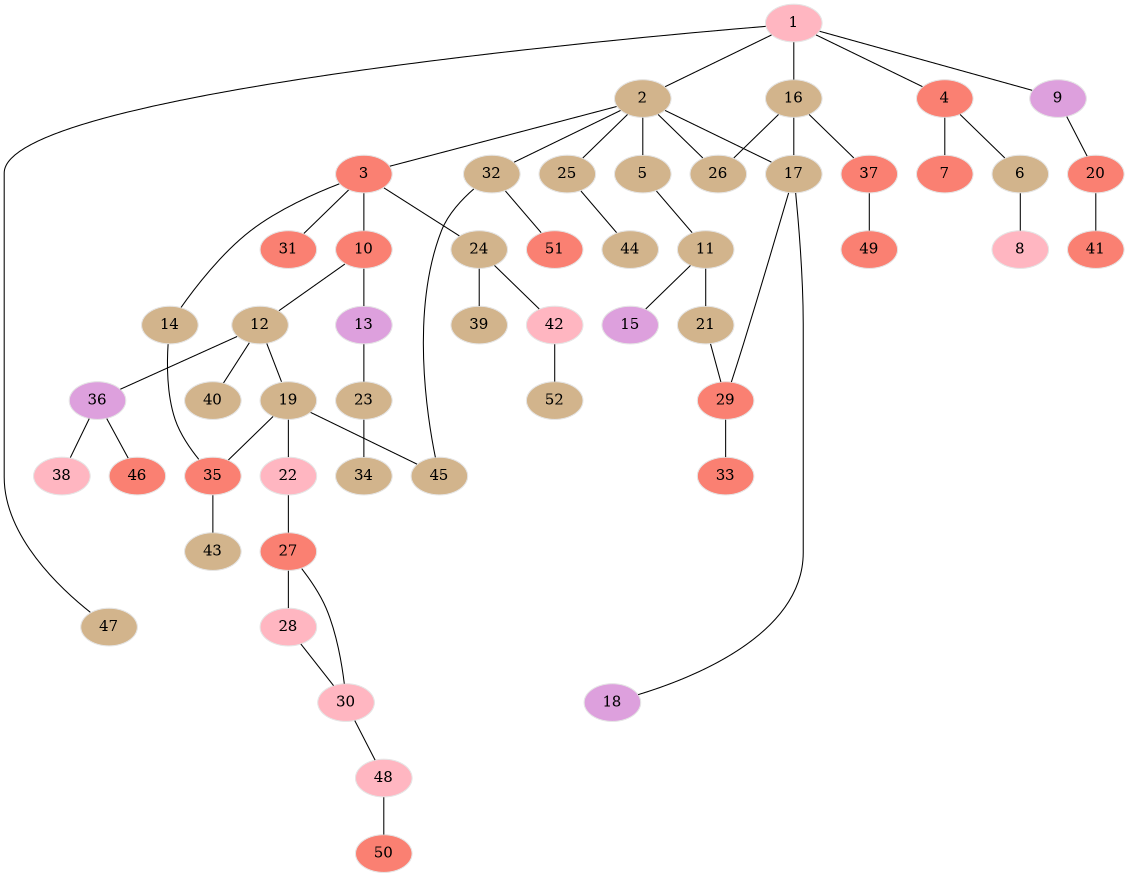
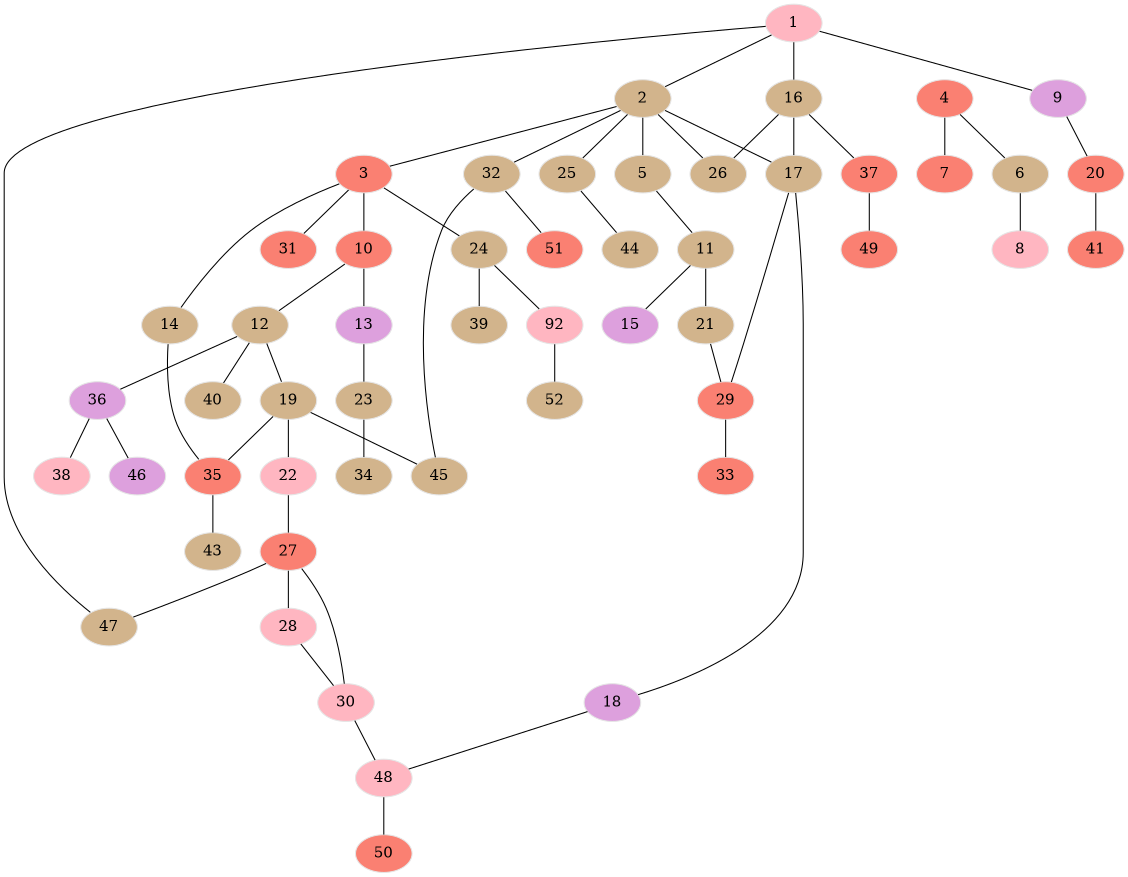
(869, 61) -> none
(555, 325) -> (555, 325)
(137, 476) -> (137, 476)
none -> (200, 591)
none -> (498, 740)
